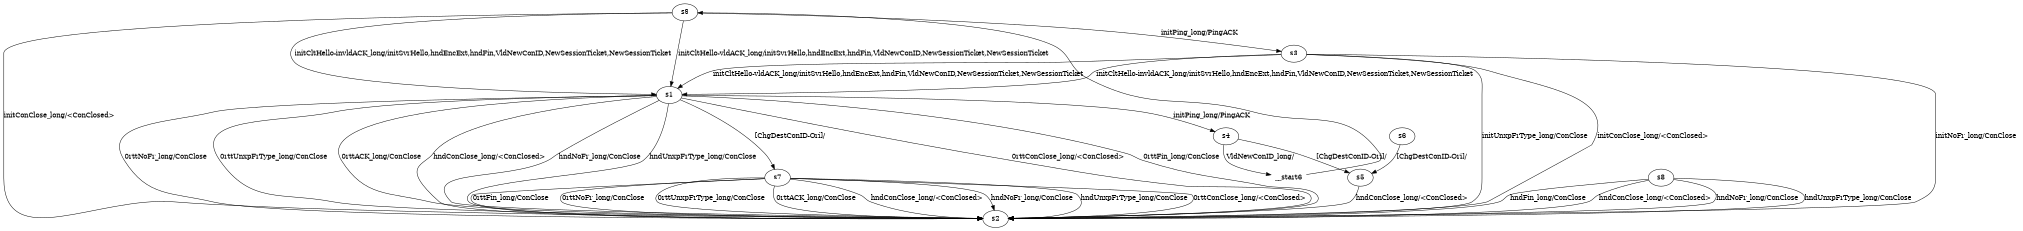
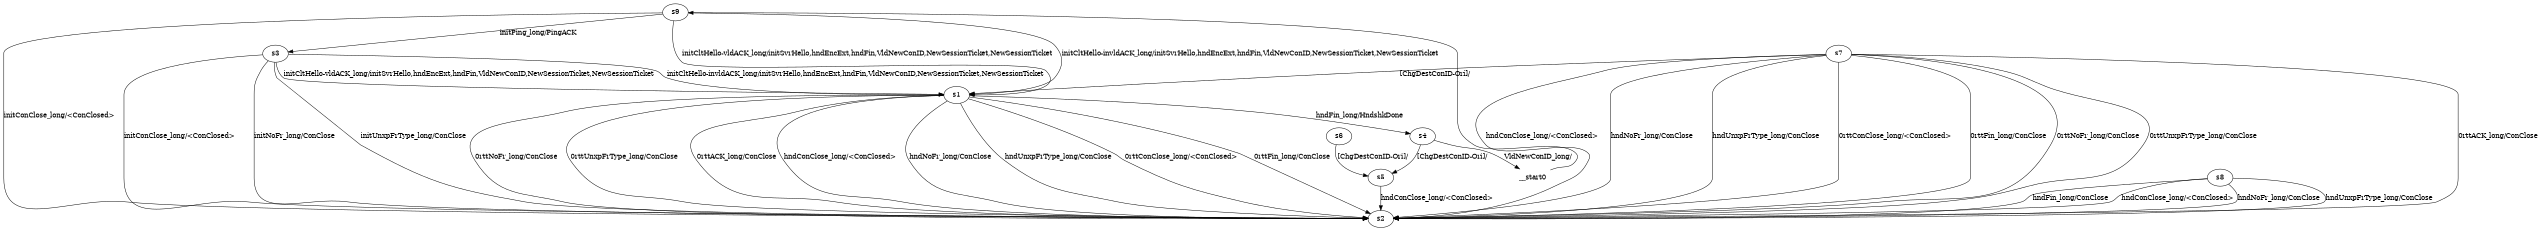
(1213, 116) -> (1361, 116)
(731, 126) -> (1400, 71)
(1289, 178) -> (1533, 178)
